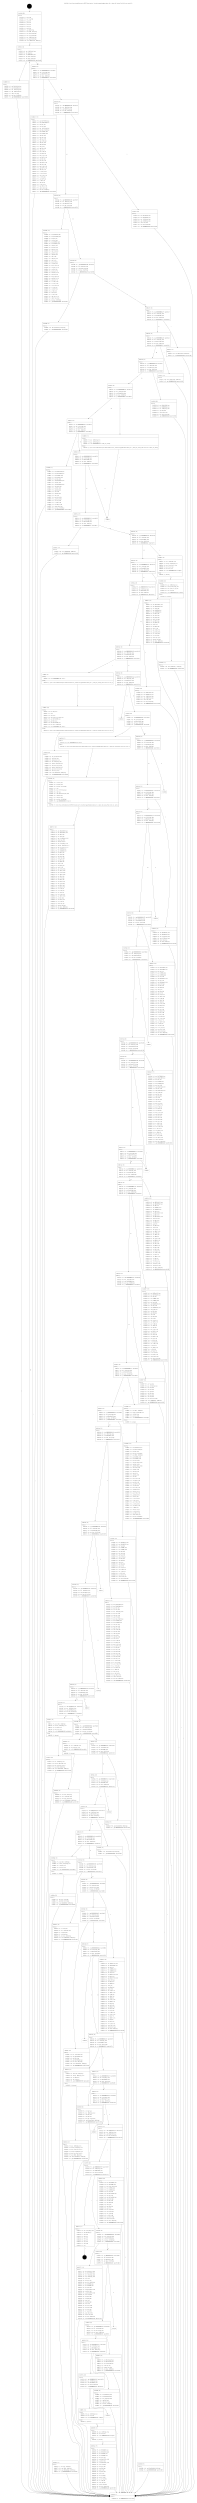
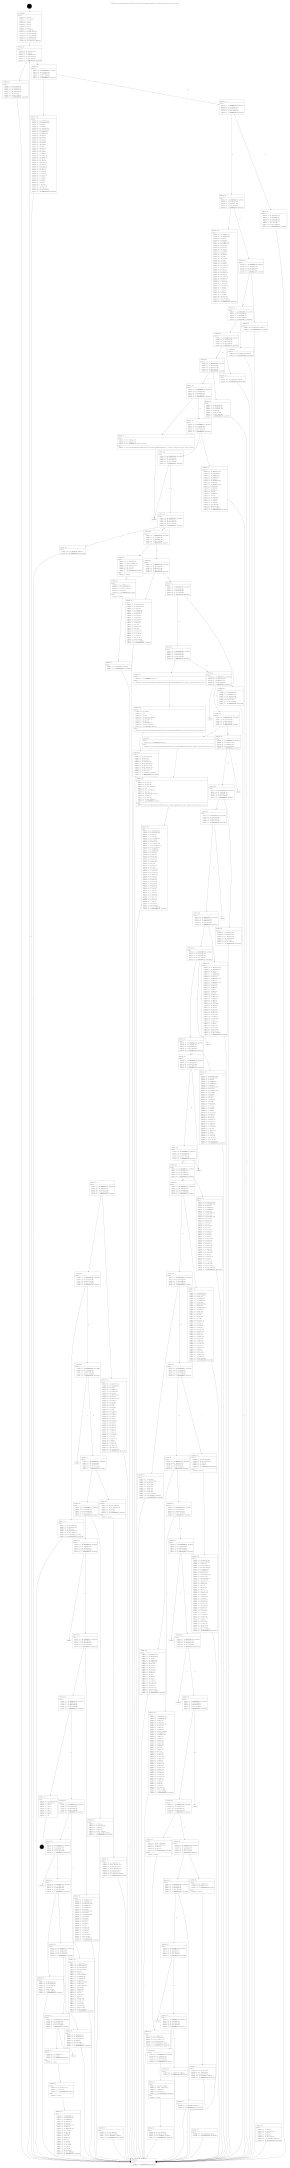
(90, 1866) -> none
